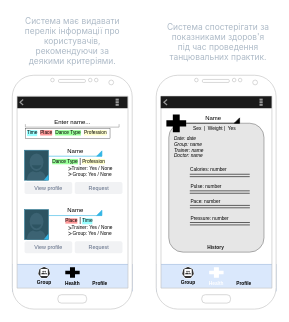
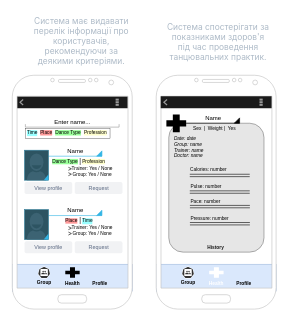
(72, 36) -> (81, 36)
